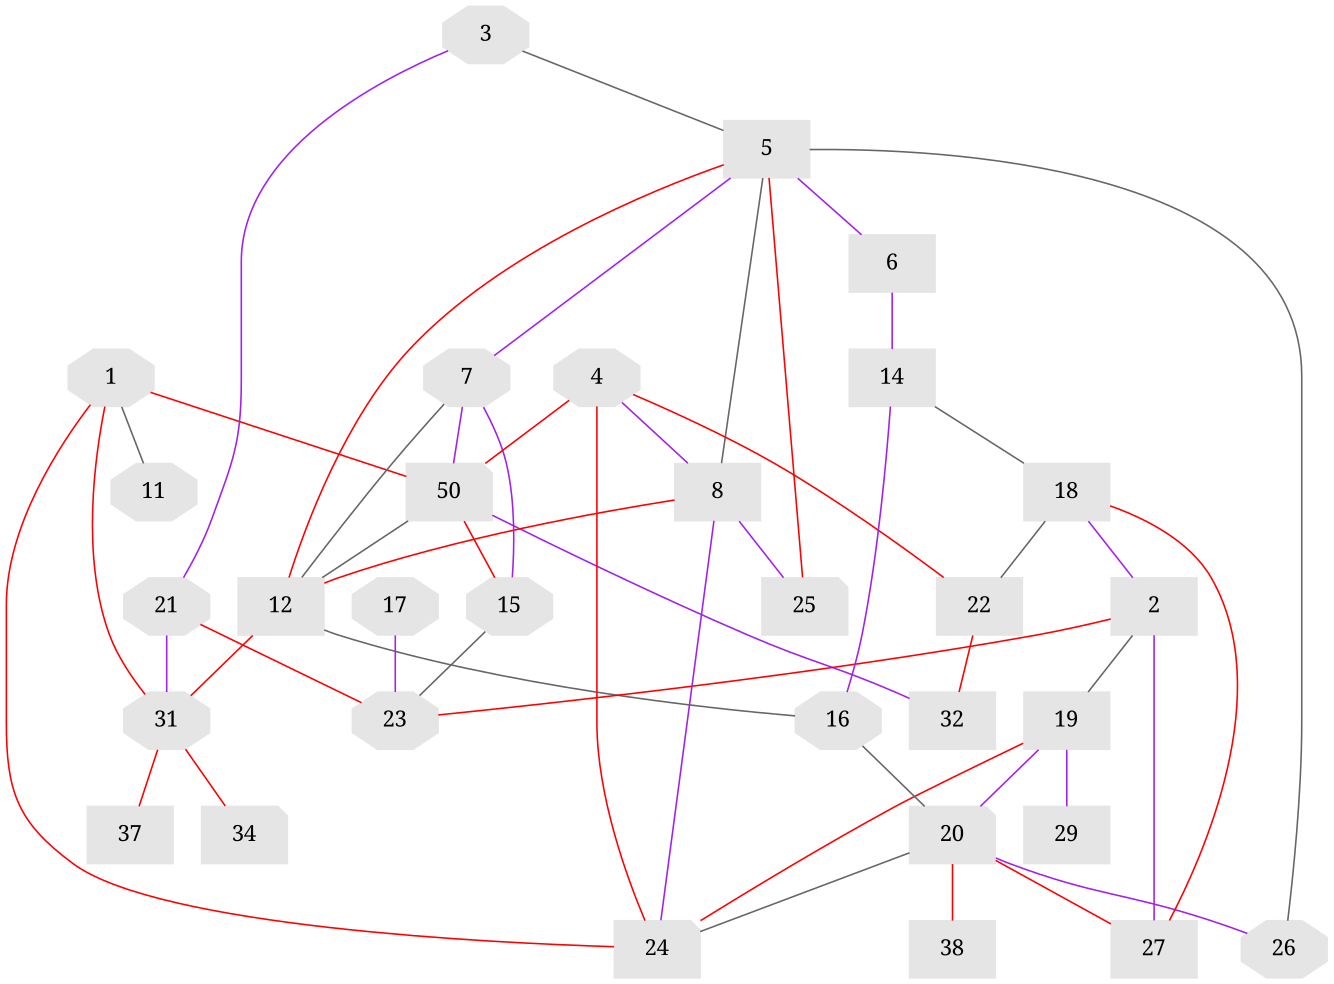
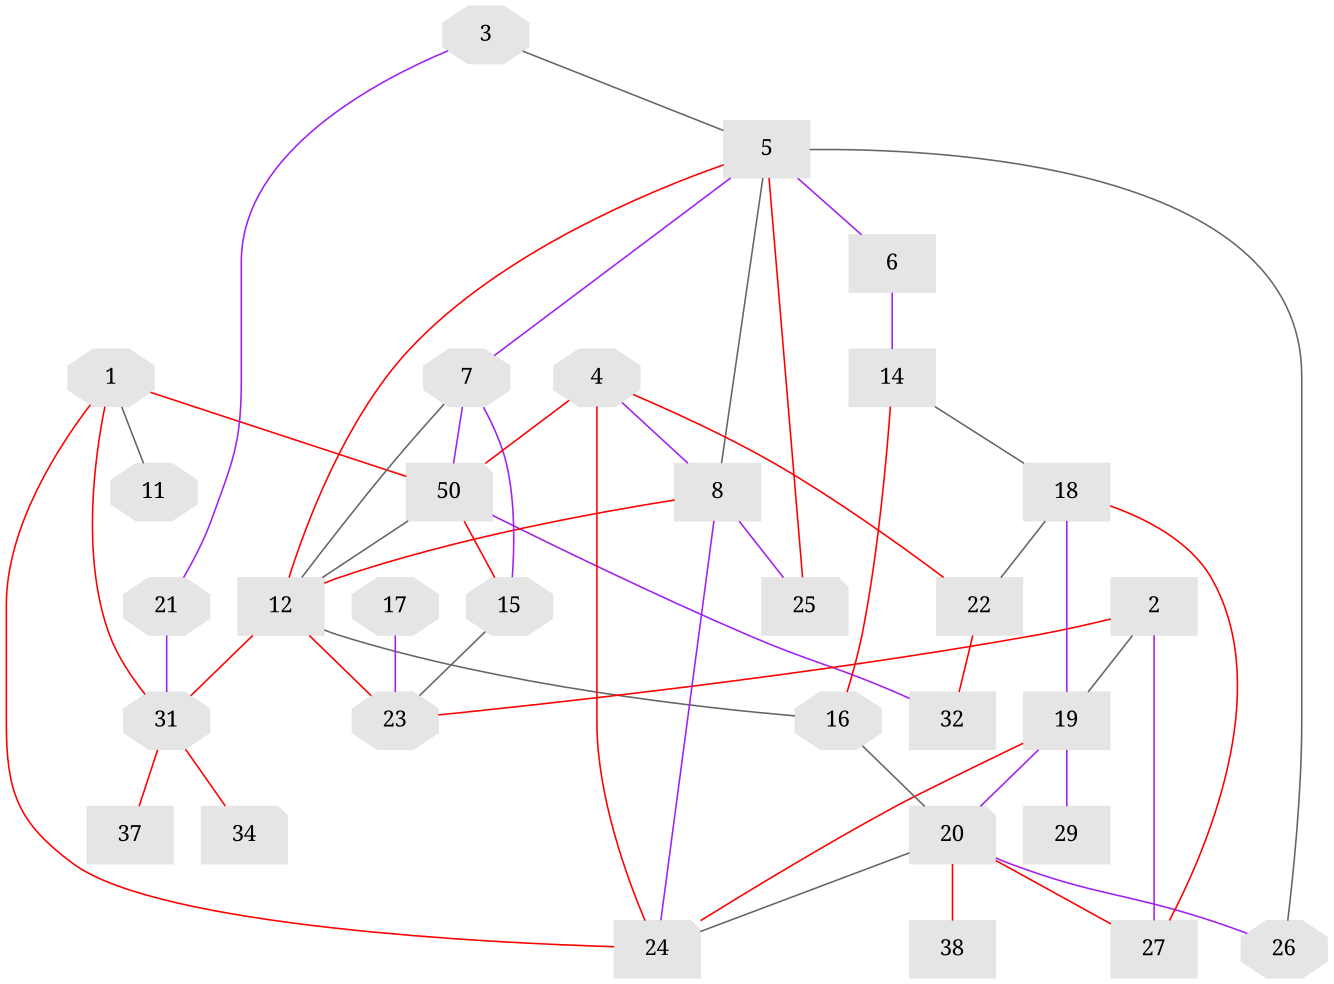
(1111, 549) -> (1067, 606)
(876, 550) -> (876, 550)
(281, 664) -> (340, 666)
